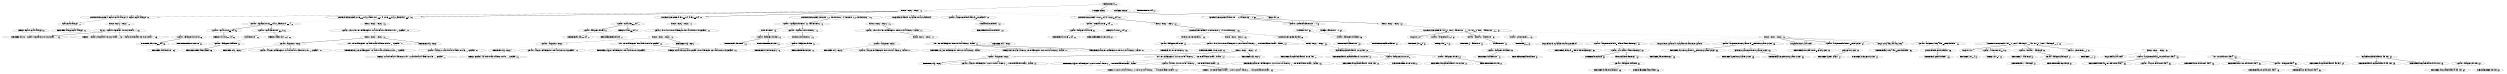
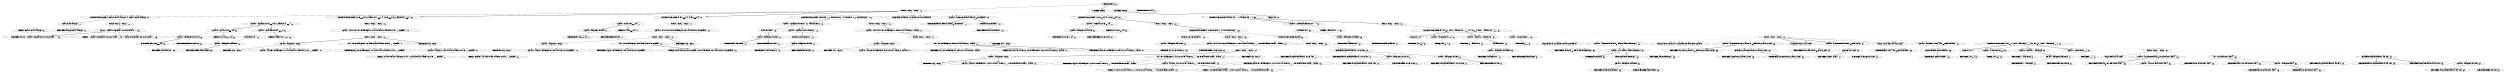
none -> (947, 24)
